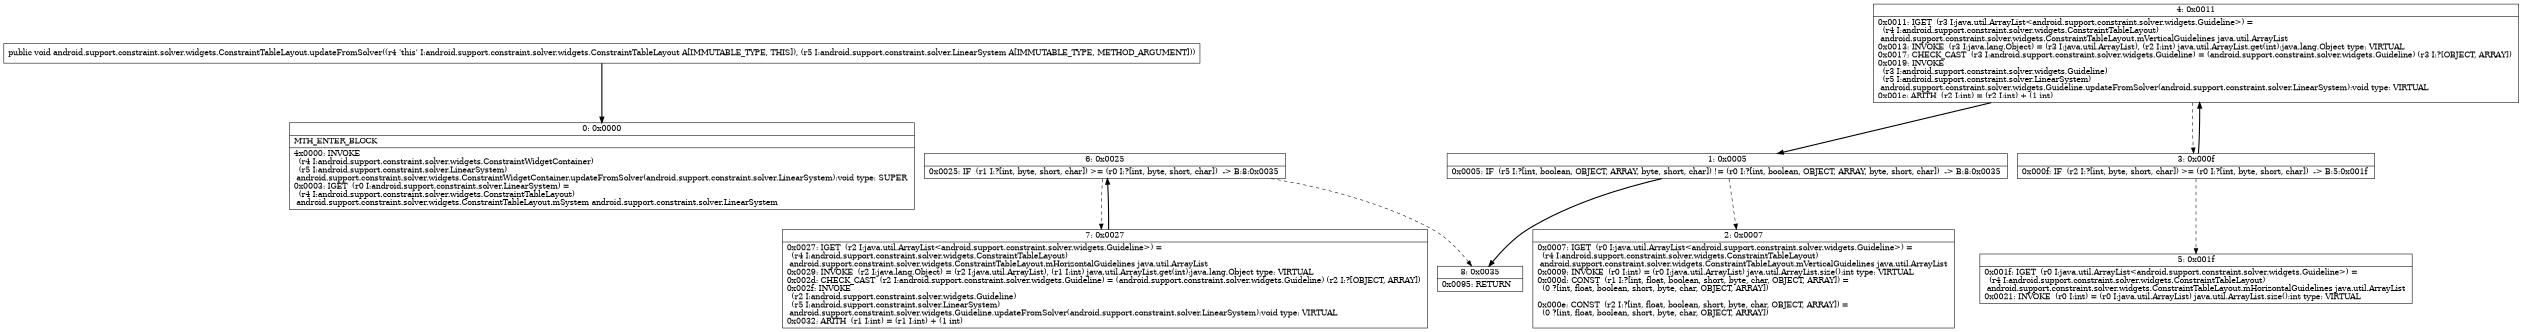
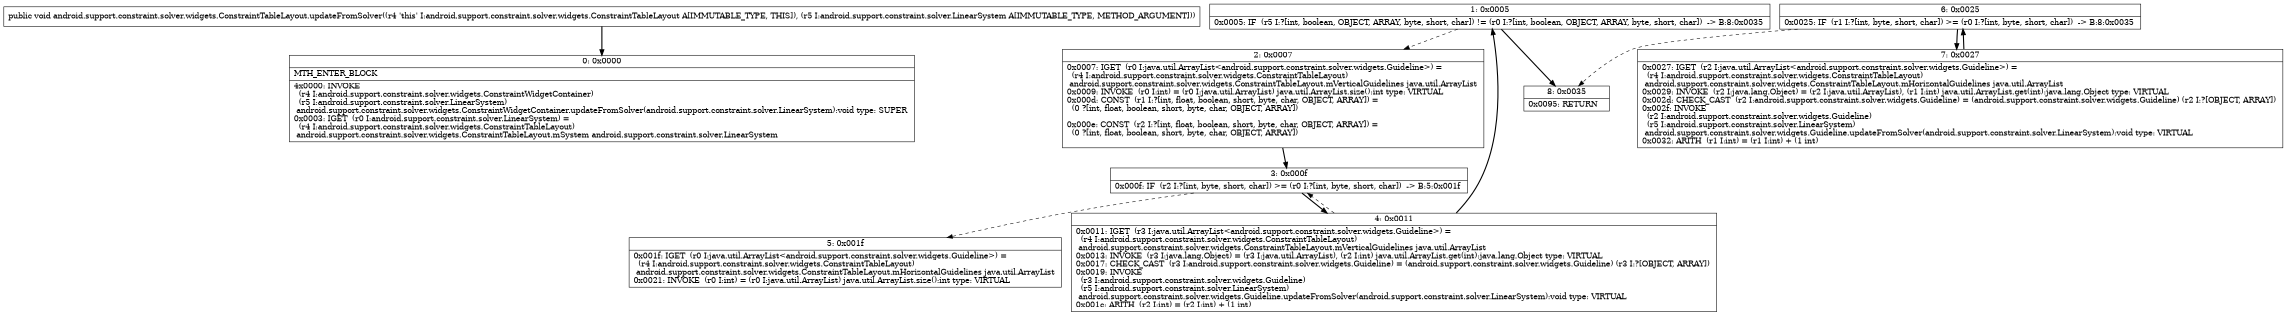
none -> (1284, 155)
(1102, 201) -> (1957, 36)
